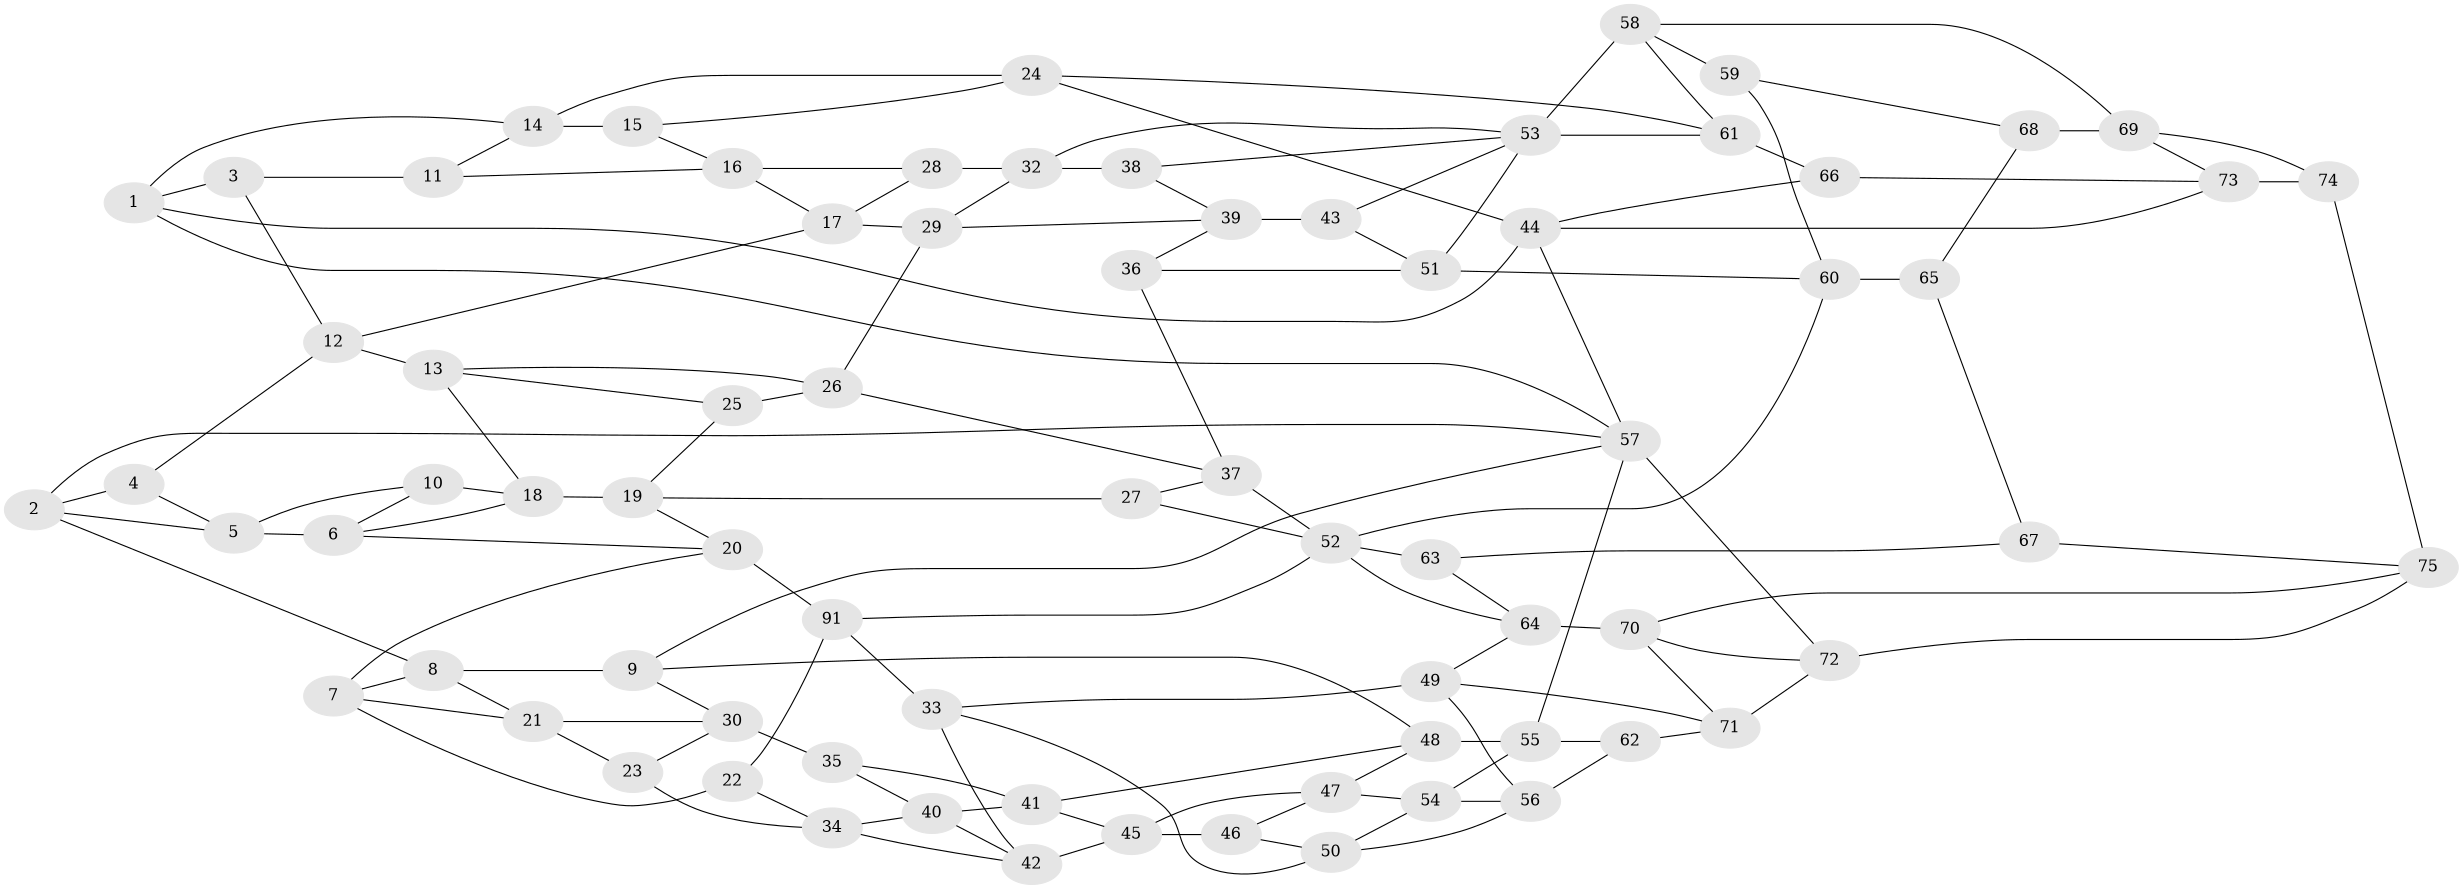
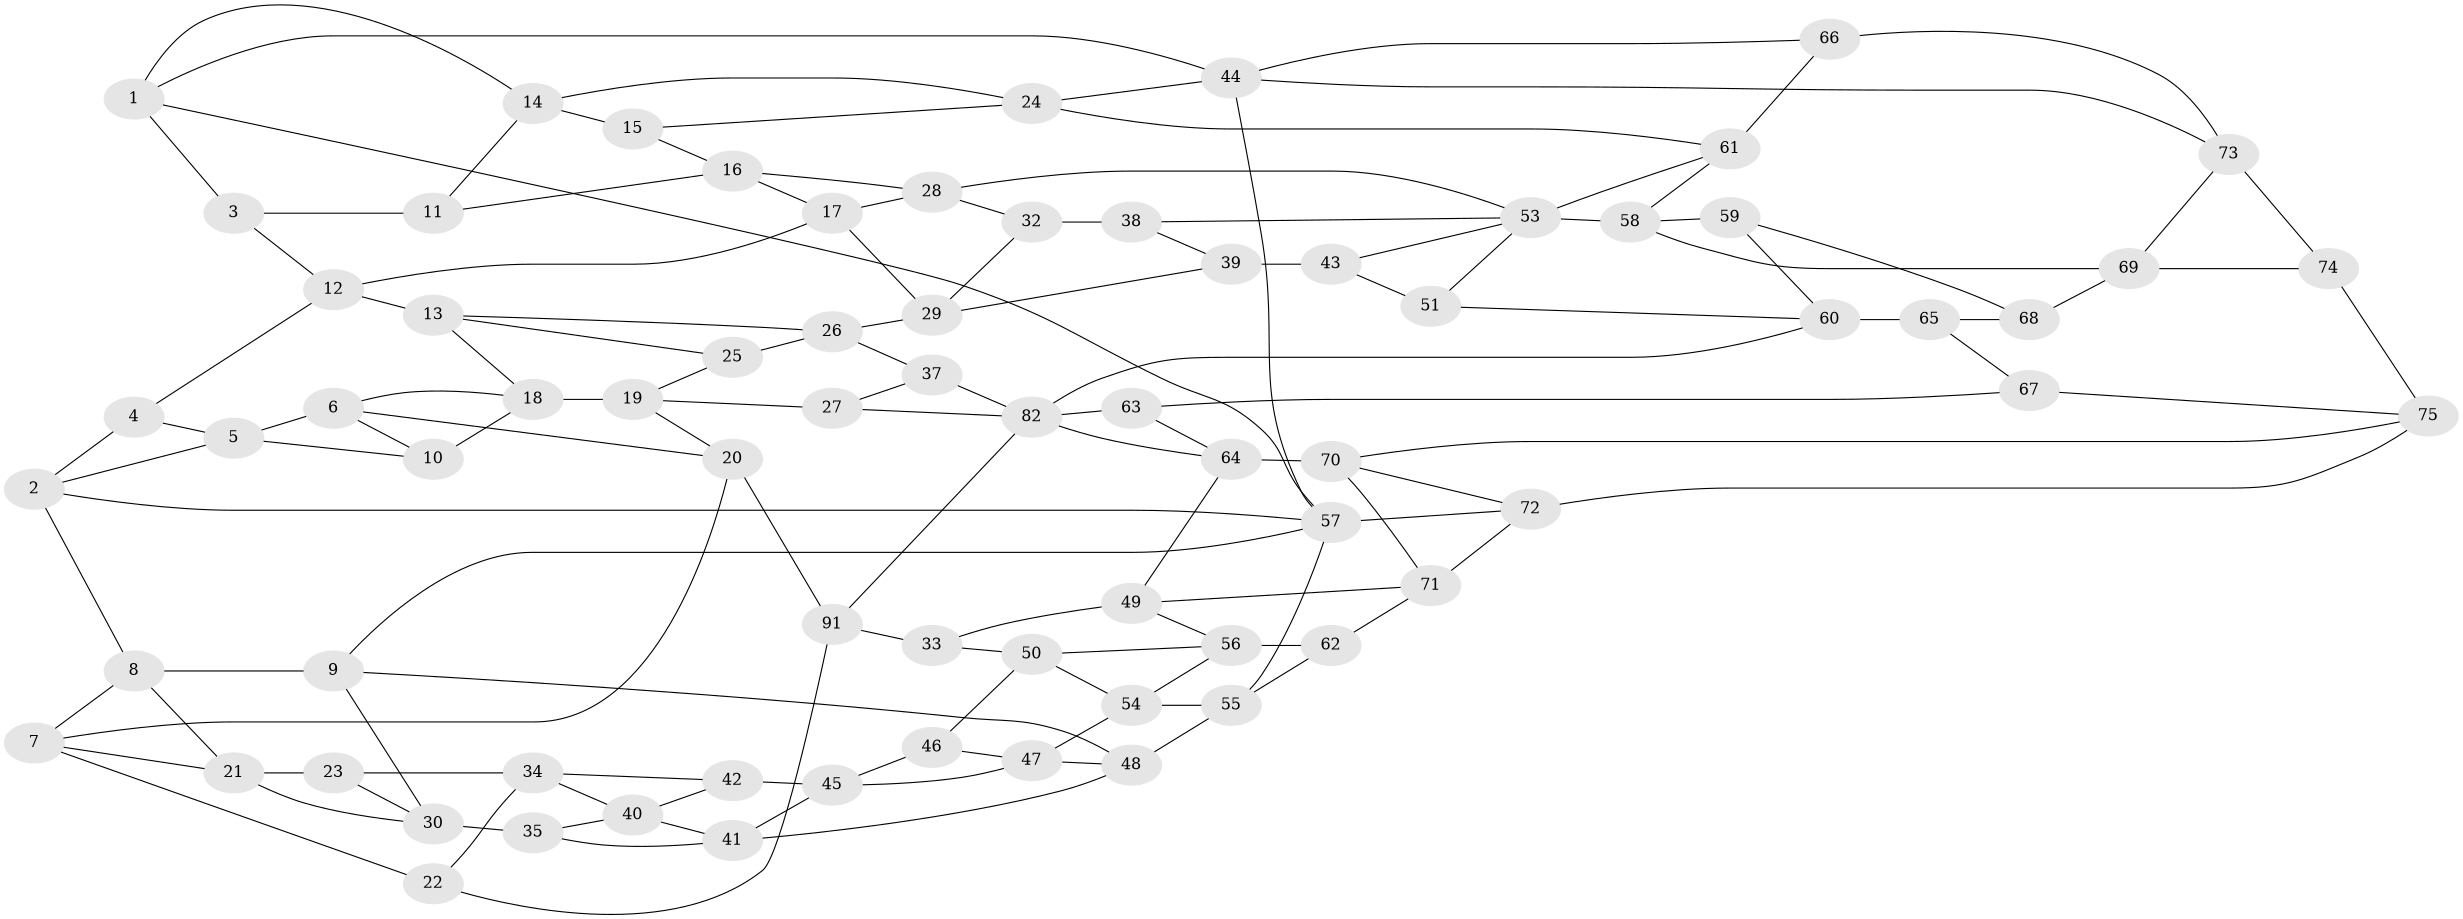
(1276, 125) -> (1235, 171)
(1132, 270) -> none
(1331, 543) -> (1032, 417)
(977, 797) -> none
